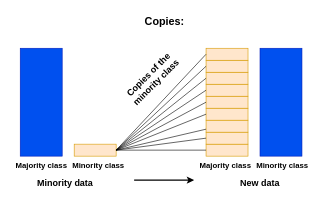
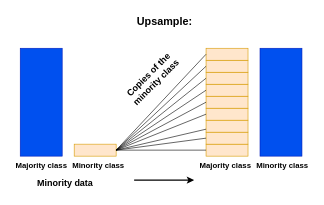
(165, 21) -> (165, 21)
(260, 183) -> none
